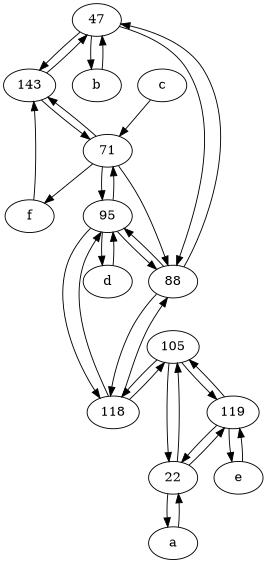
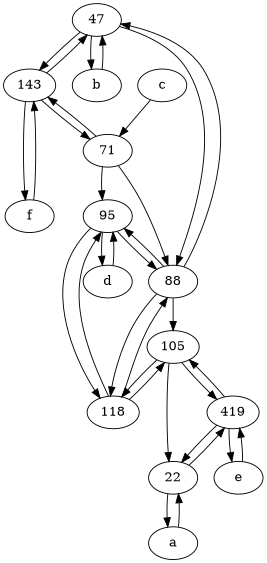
(72, 181) -> (24, 146)
(114, 188) -> none
(233, 412) -> (233, 412)
(179, 417) -> (173, 310)
